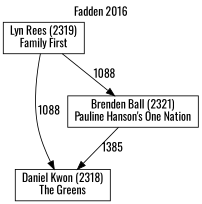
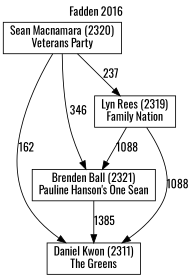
(44, 38) -> (135, 112)
none -> (62, 38)
(133, 112) -> (94, 185)
(63, 185) -> (94, 259)
